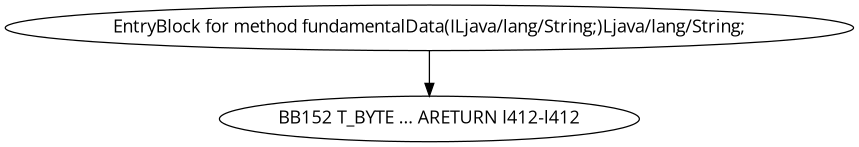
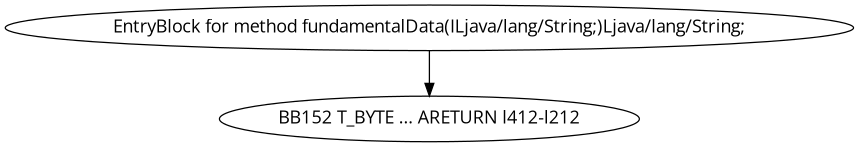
(429, 119) -> (429, 119)
